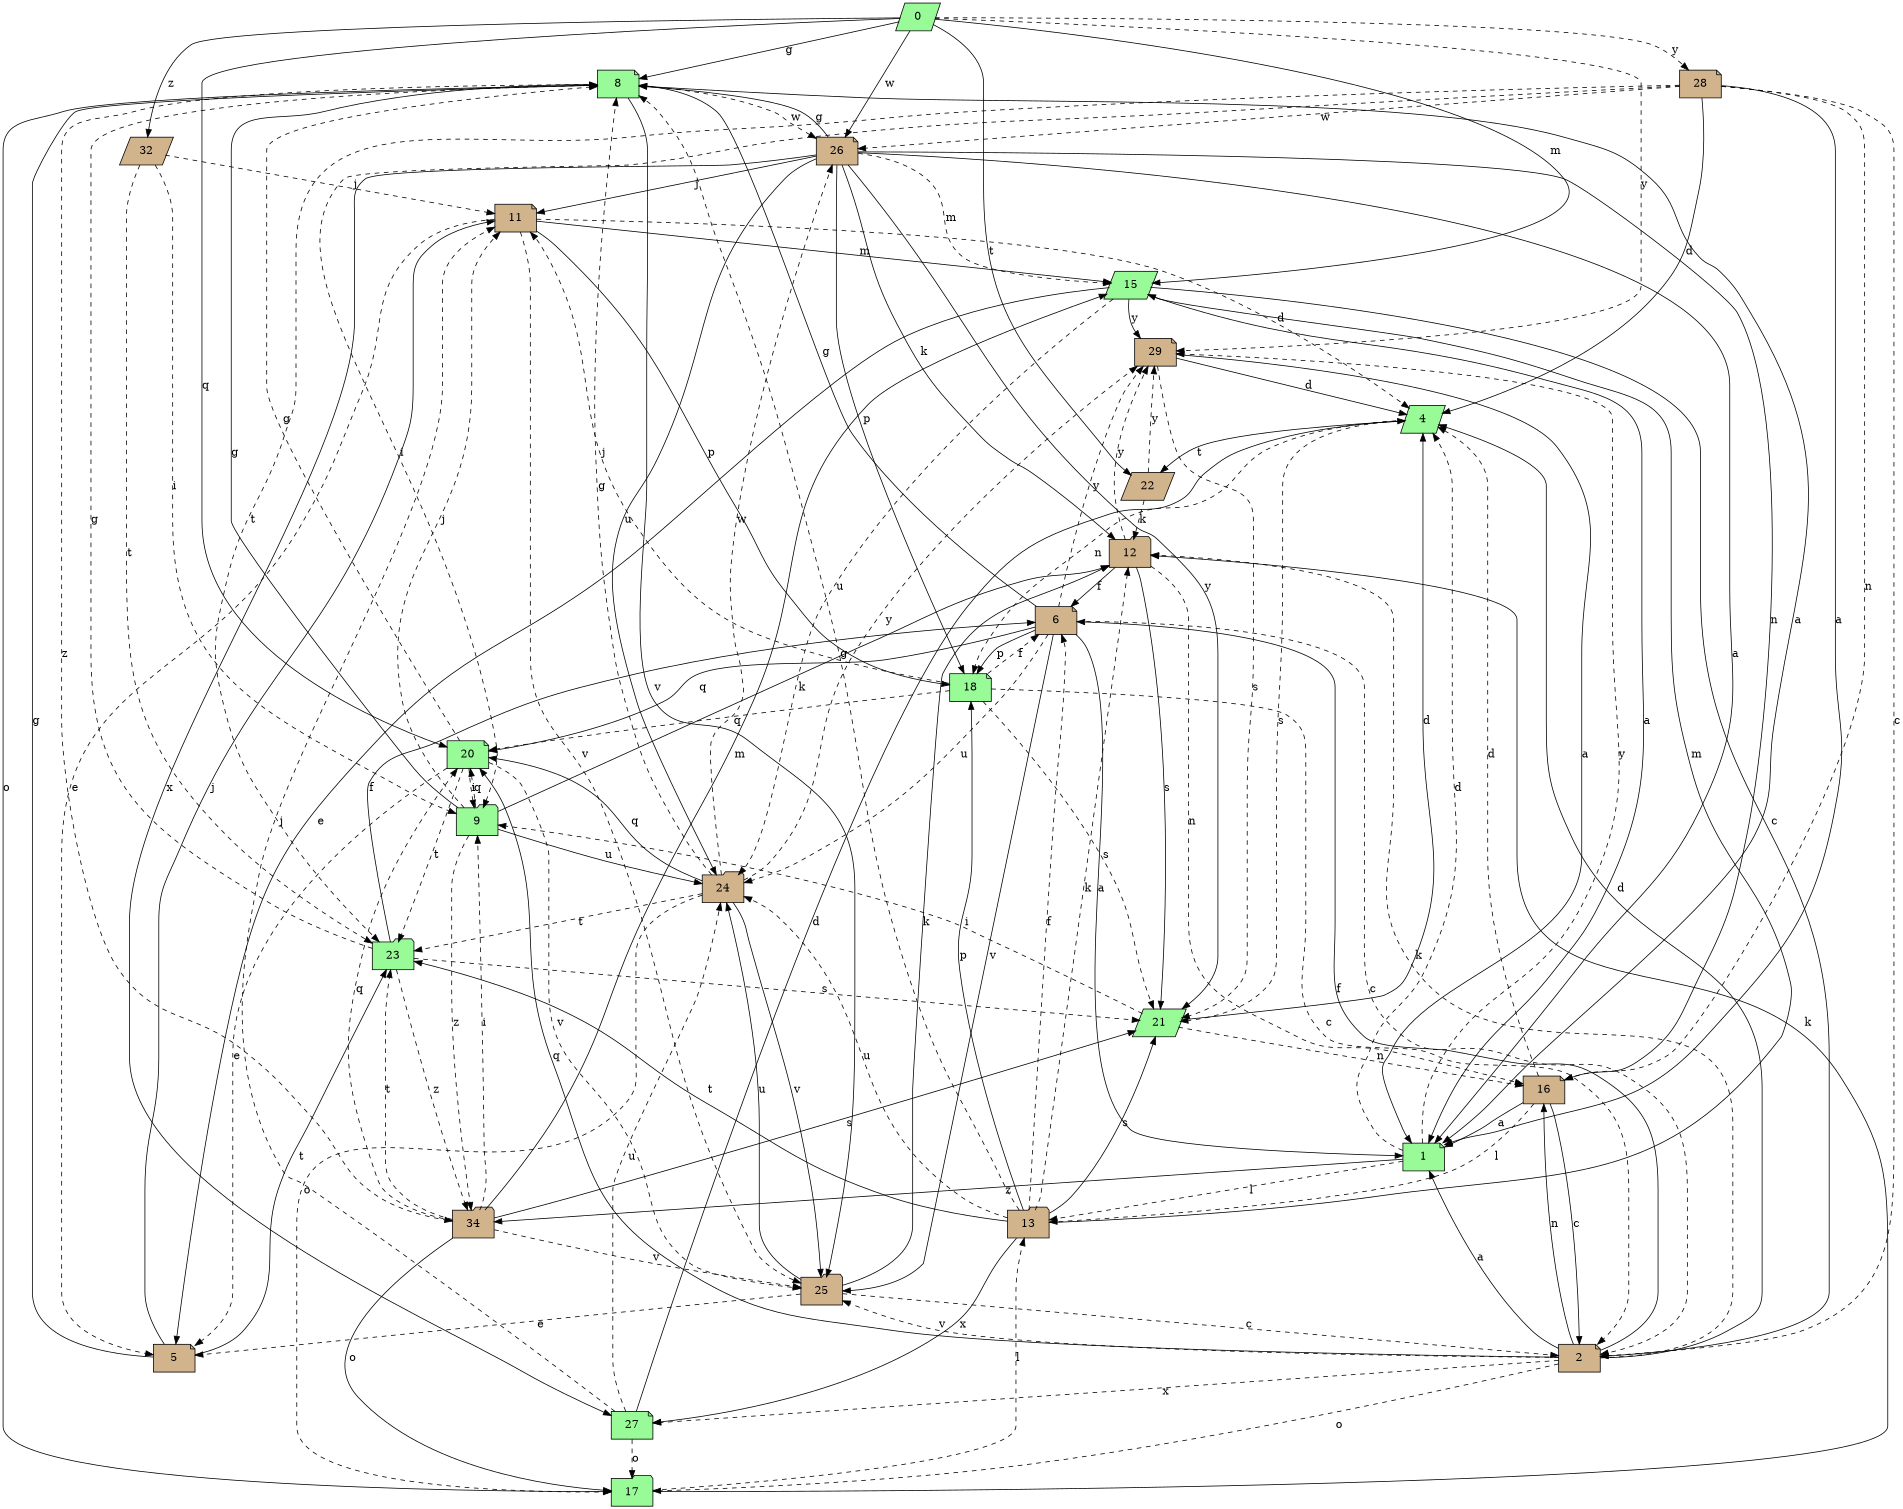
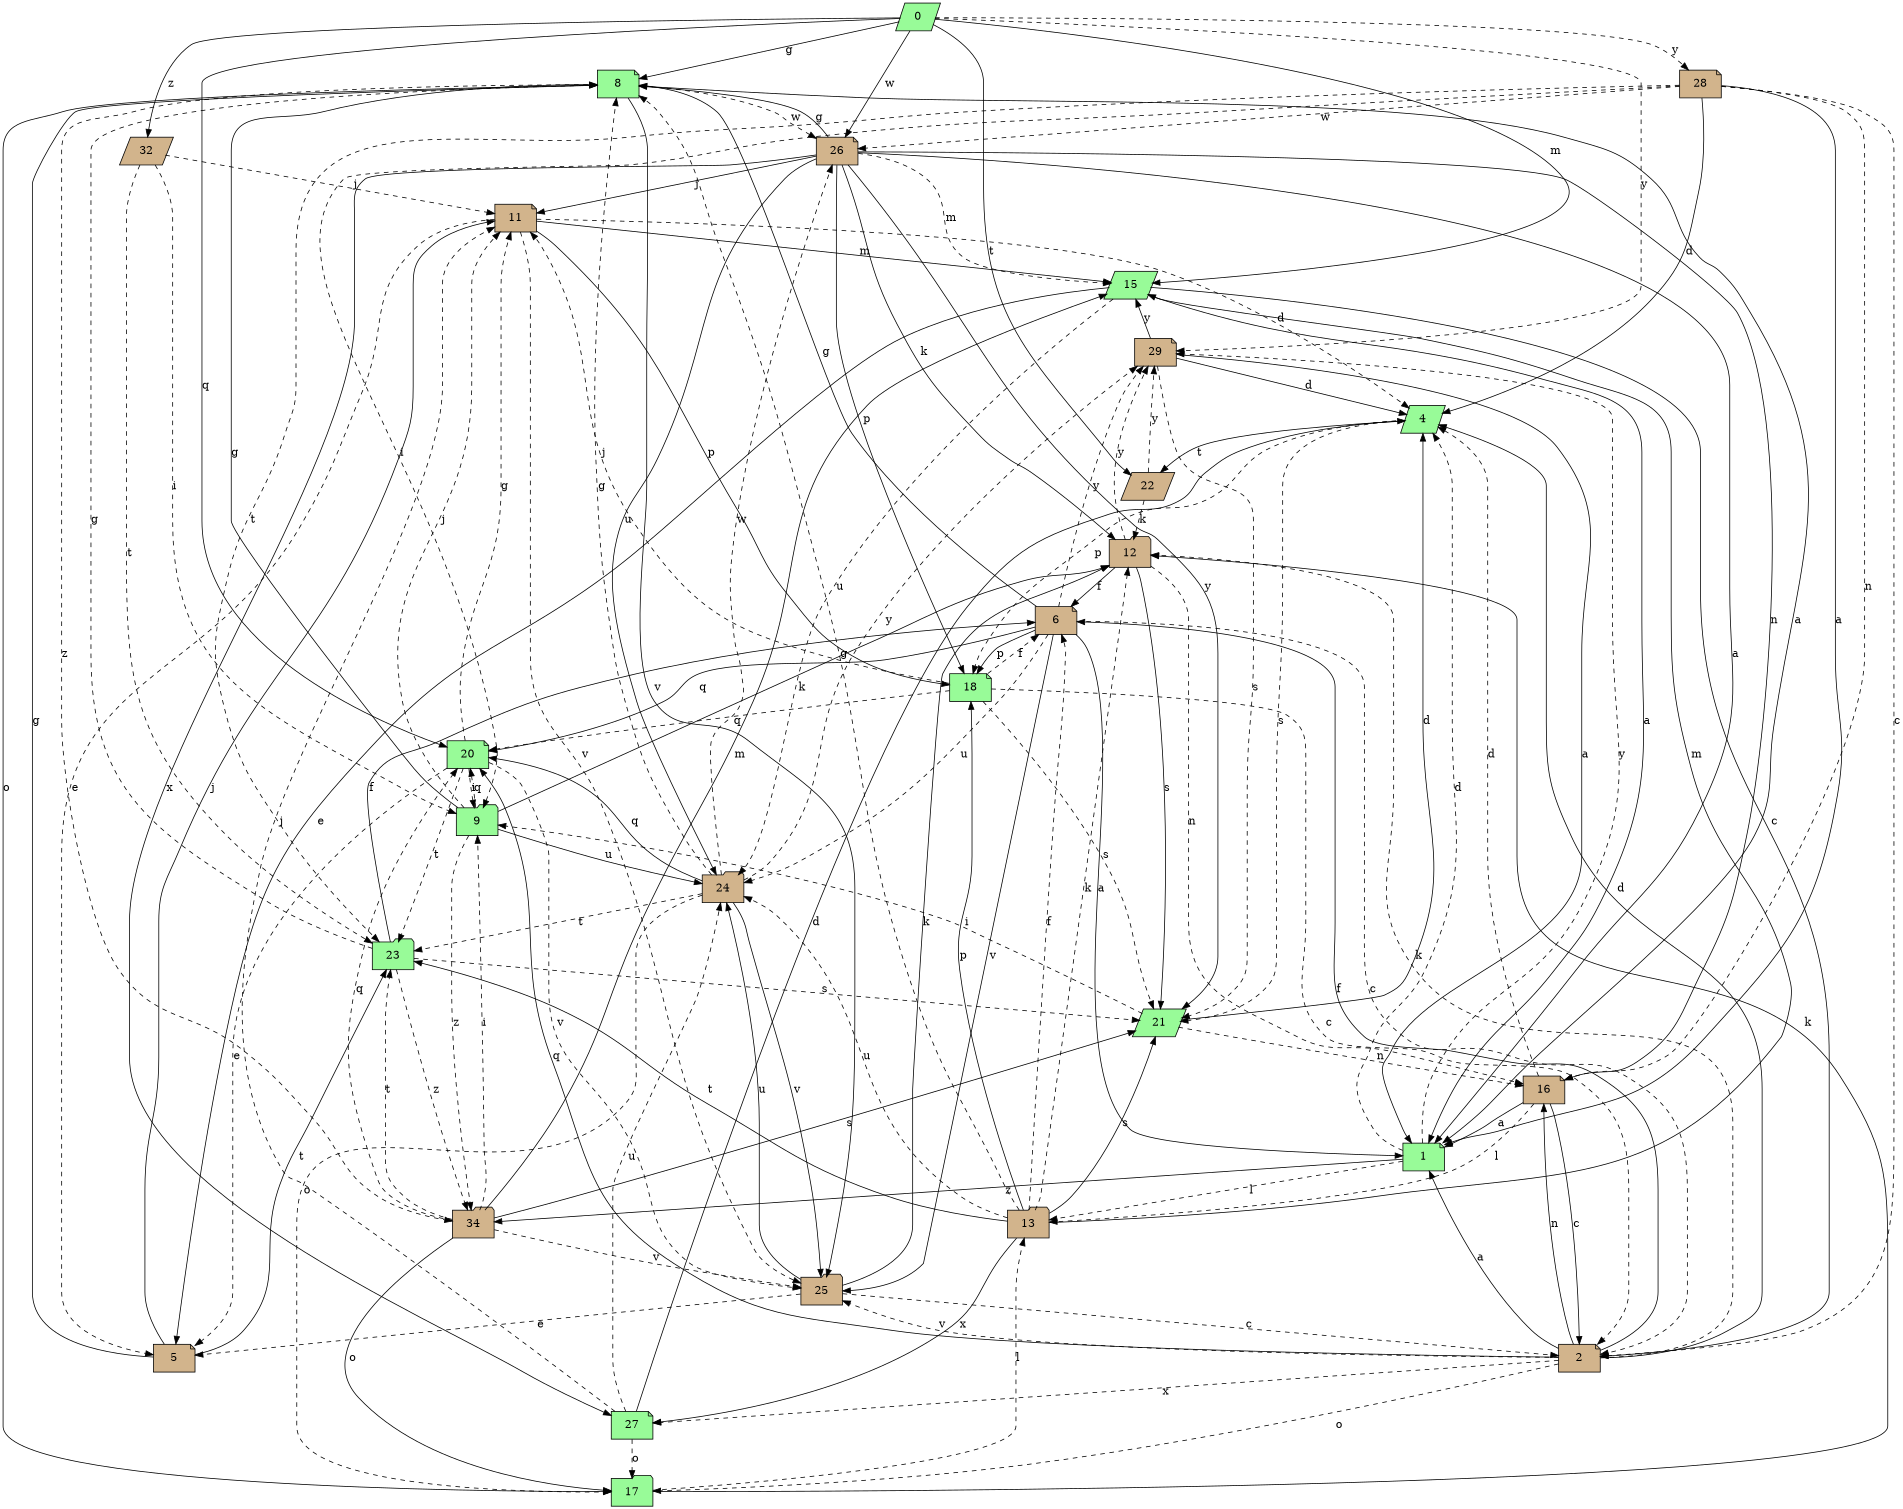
(267, 304) -> (501, 492)
(1129, 316) -> (1145, 322)
(1098, 553) -> (1098, 553)
